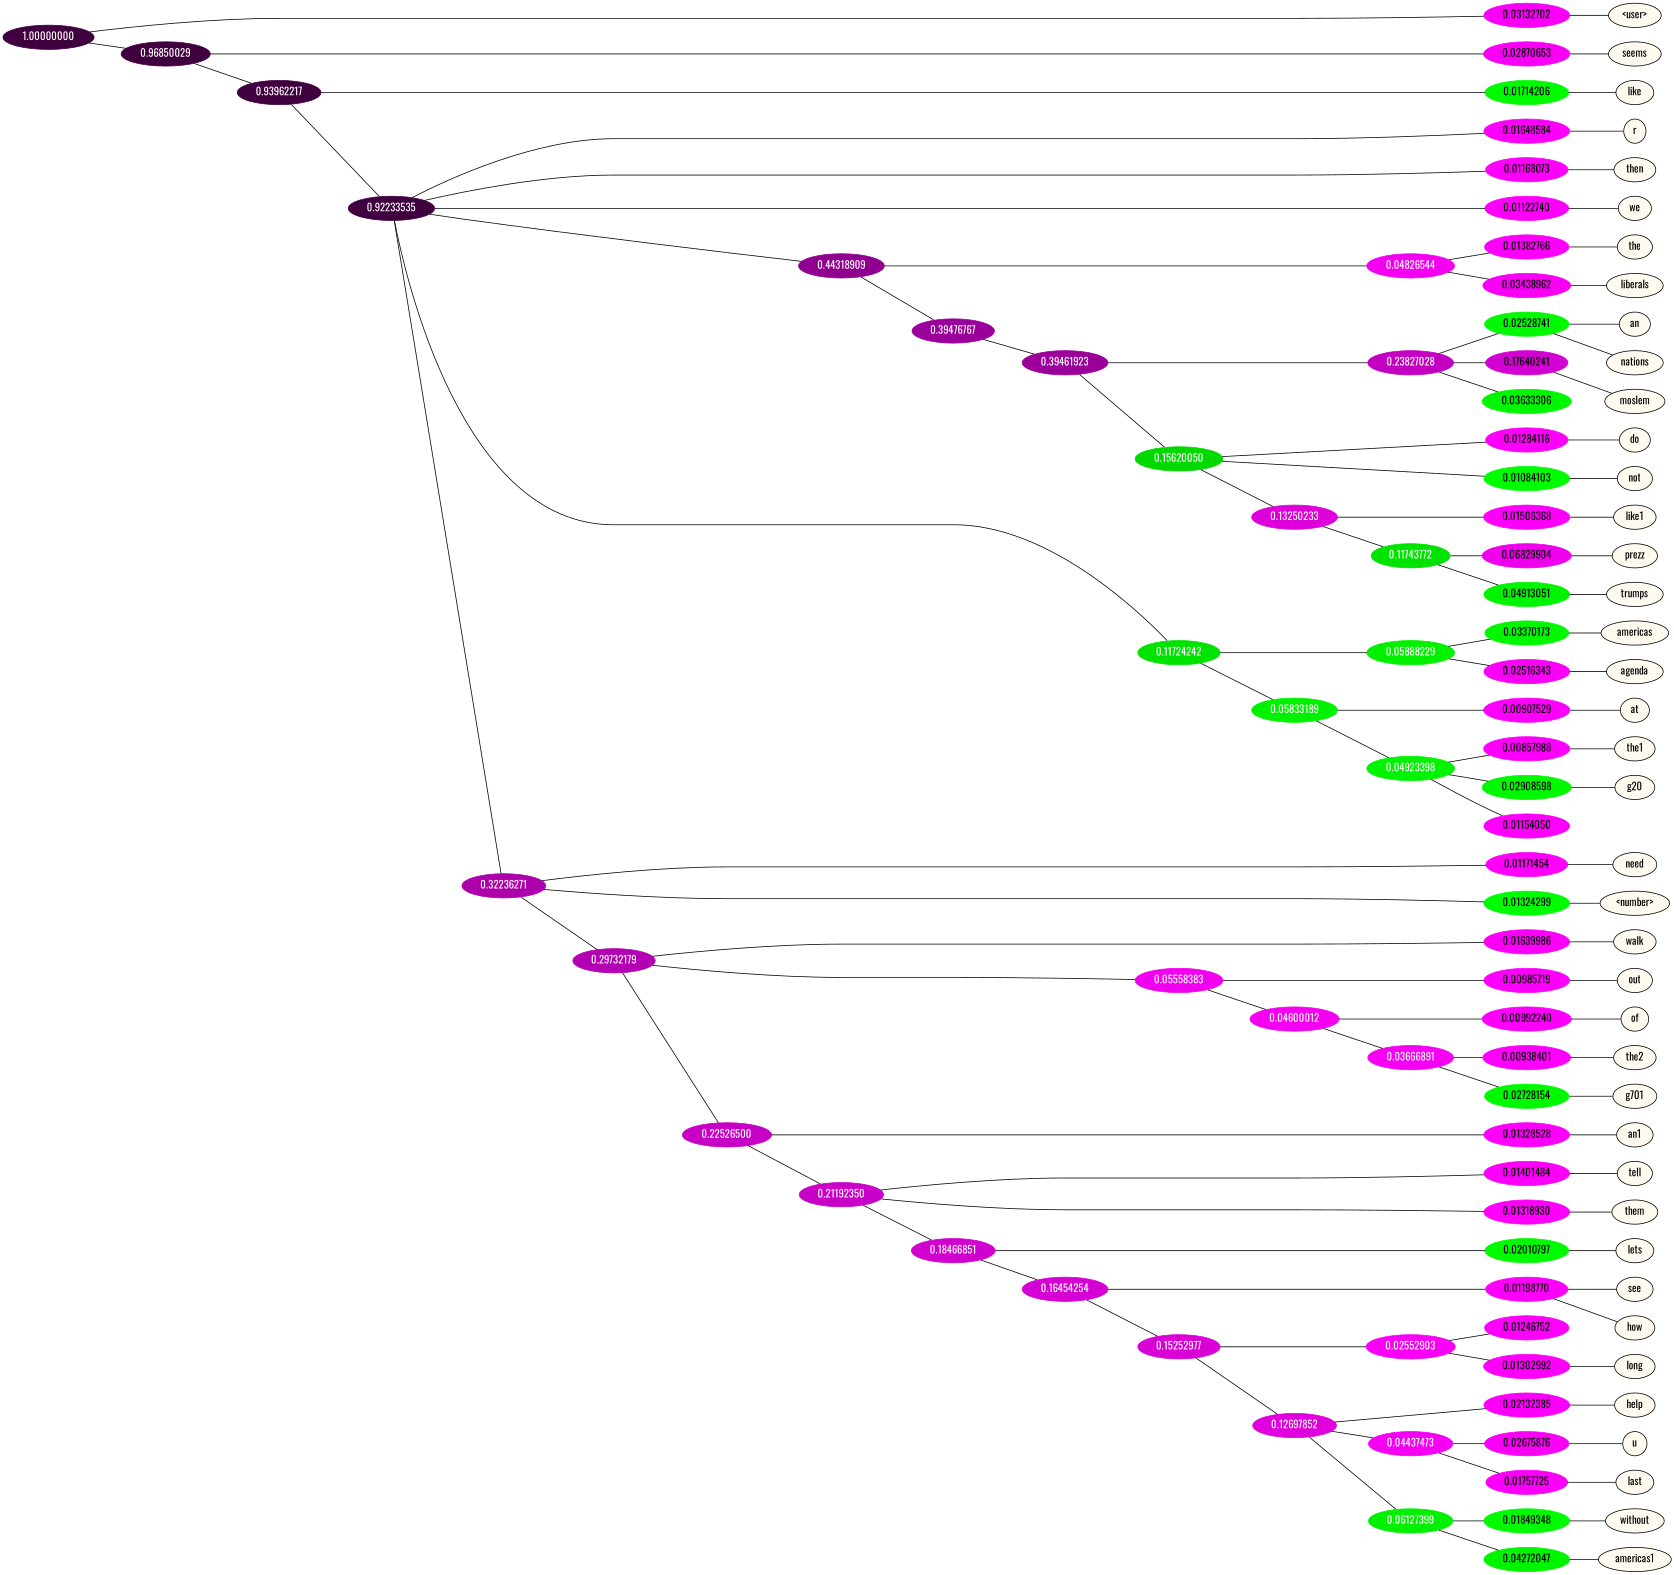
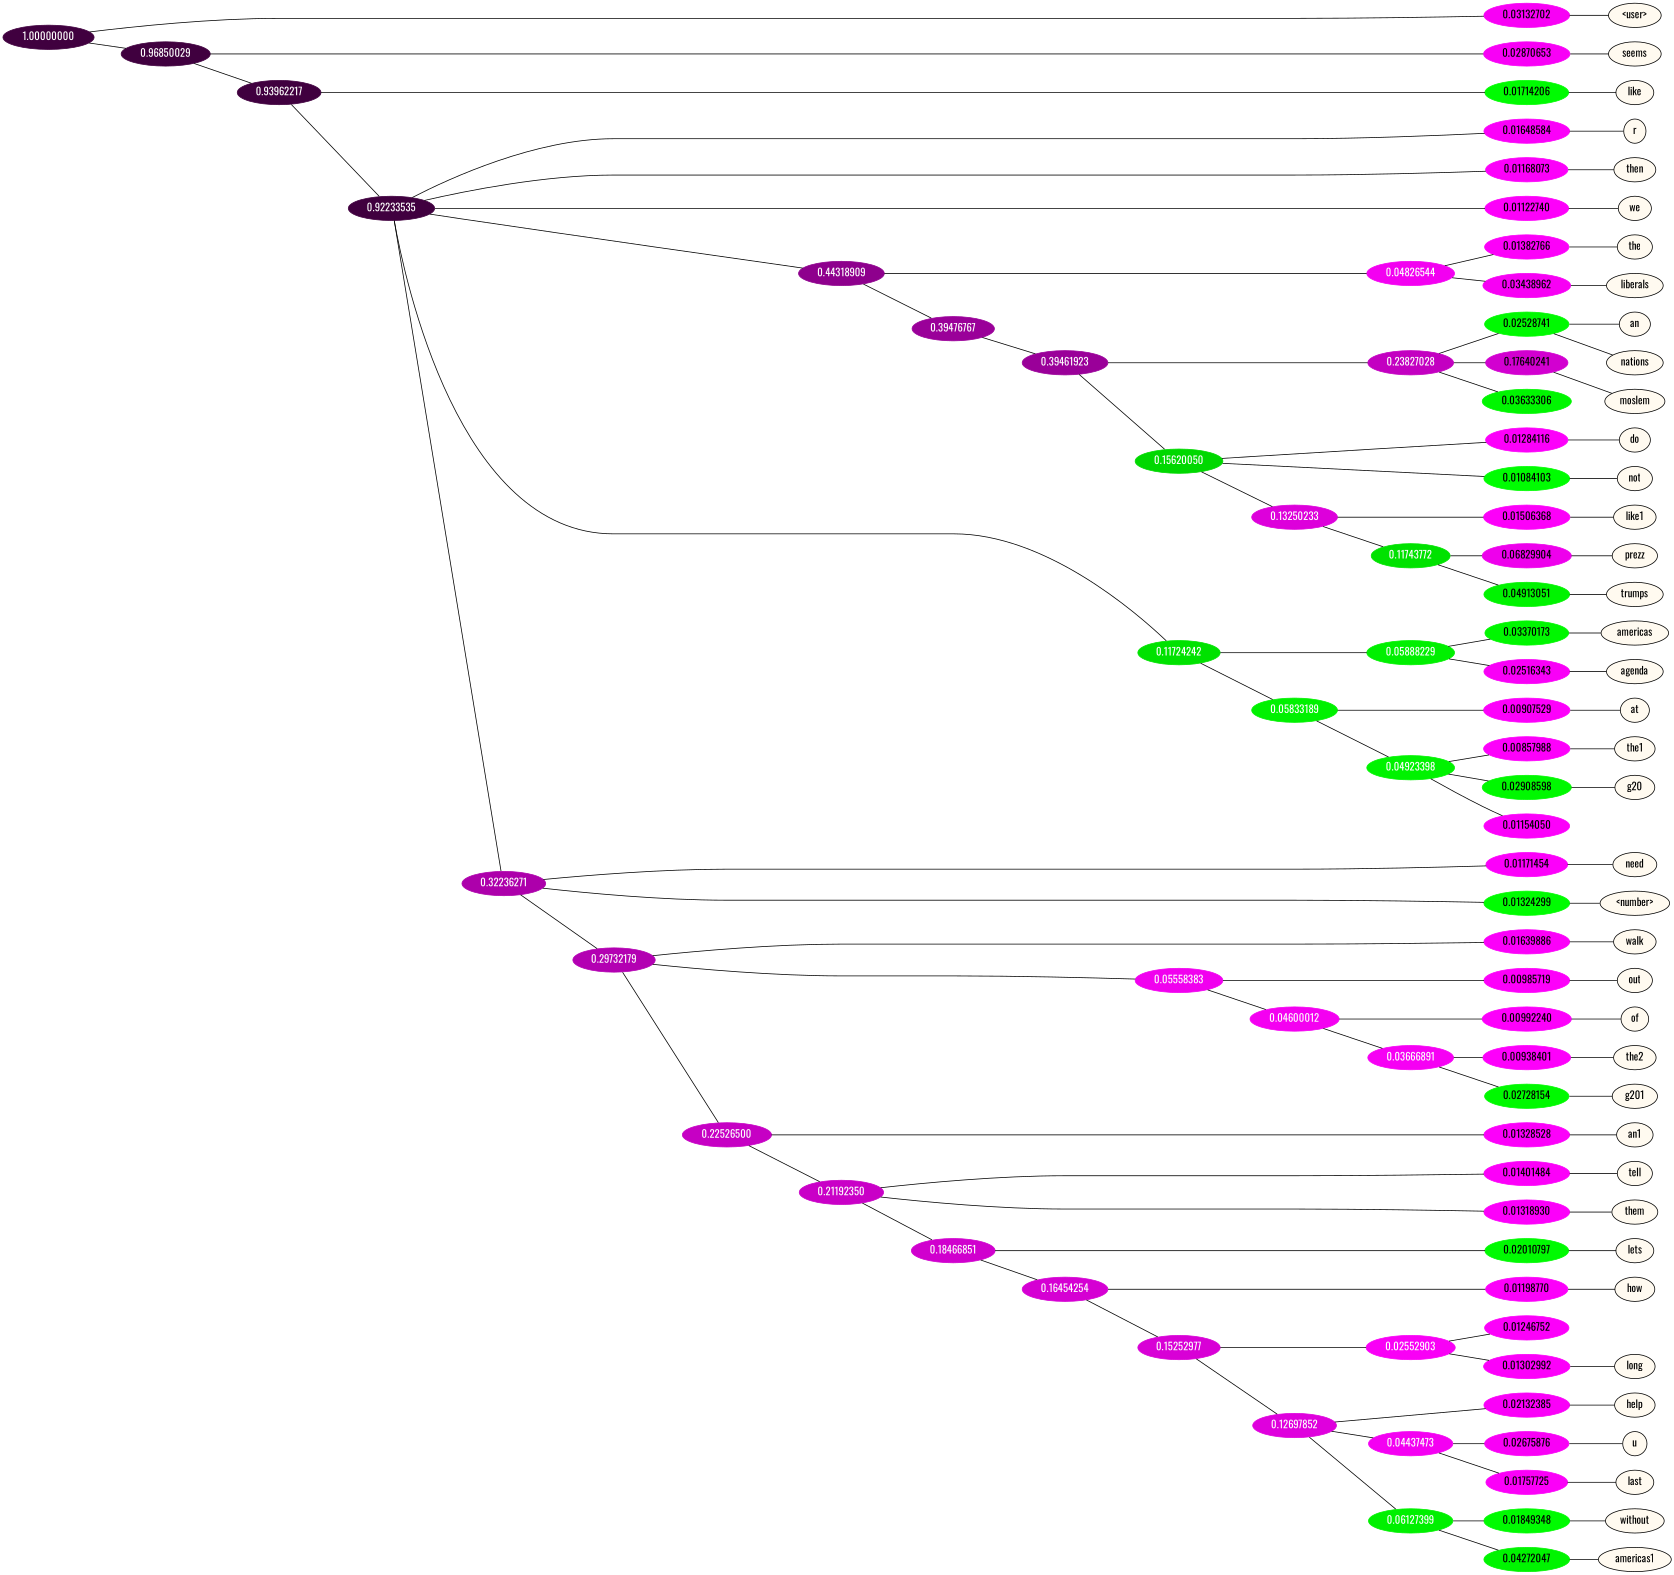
(1527, 942) -> (1527, 942)
(1635, 1096) -> (1635, 1096)
(1635, 1289) -> none
